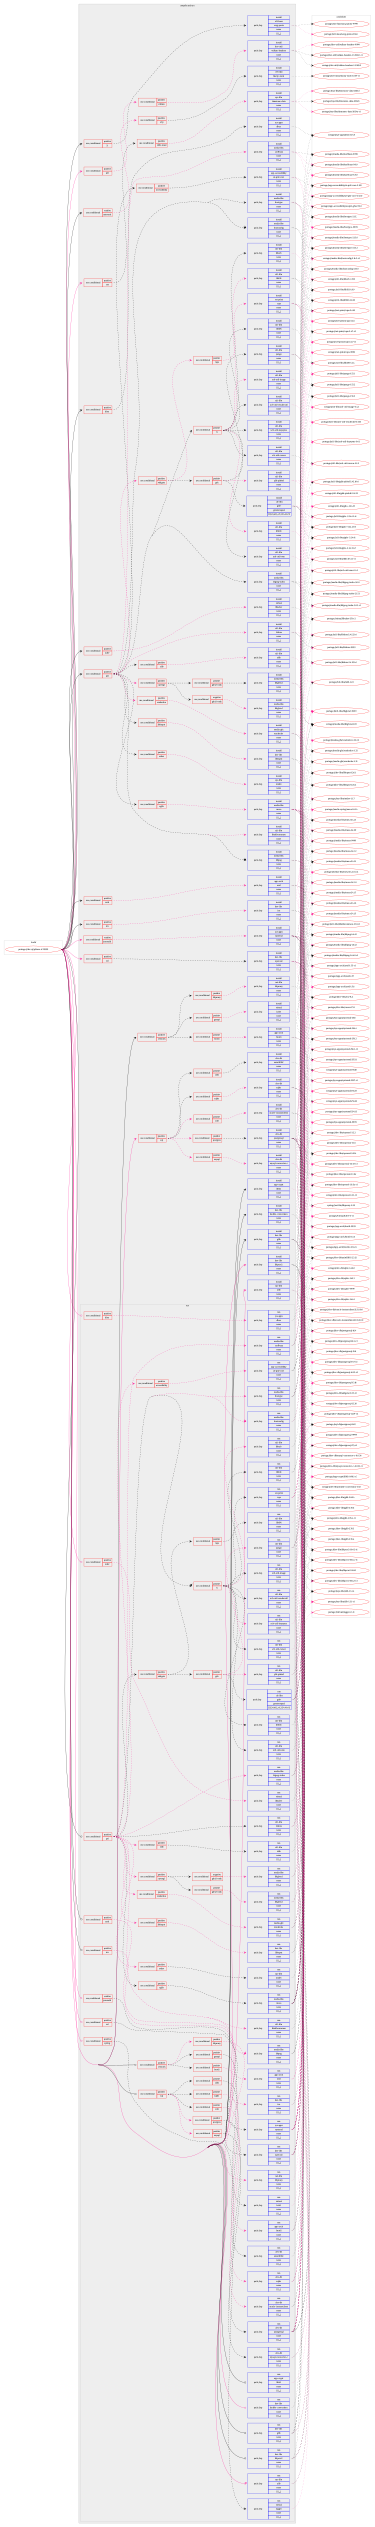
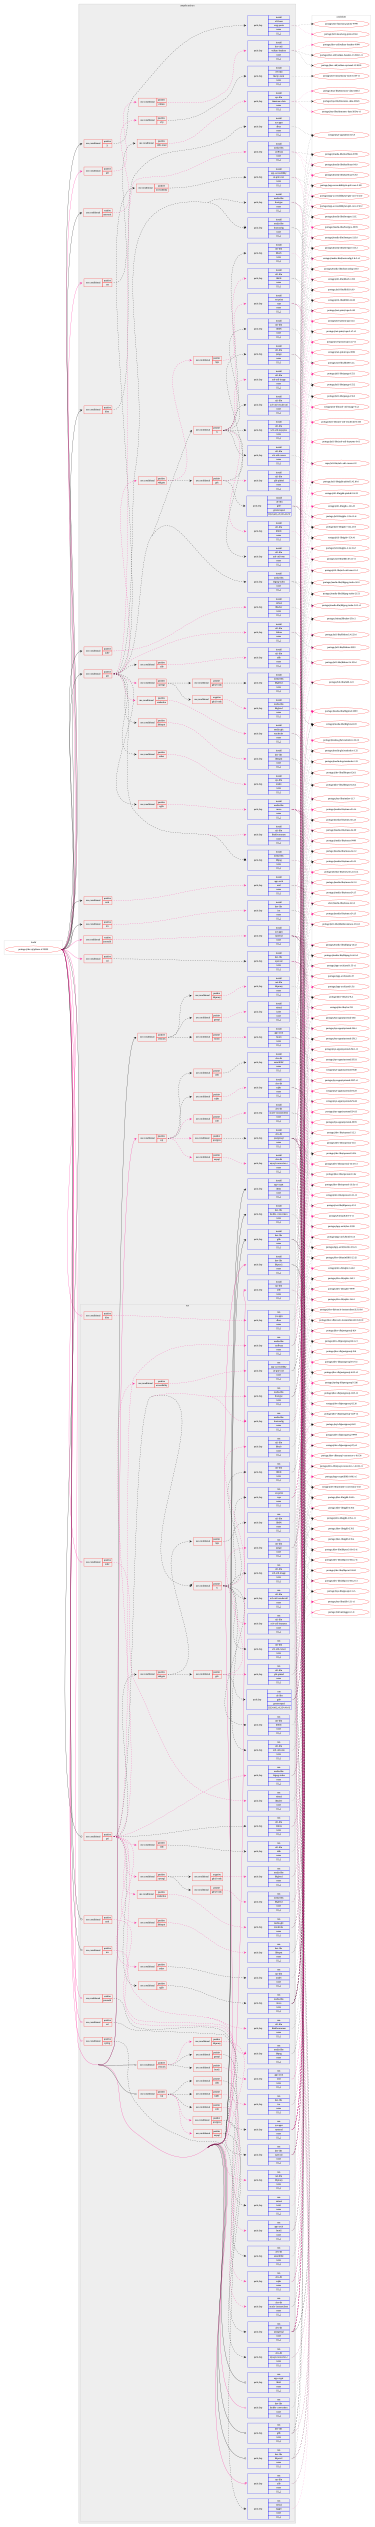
(341, 66) -> (341, 66)
(341, 206) -> (341, 206)
(341, 464) -> (341, 464)
(341, 538) -> (341, 538)
(341, 711) -> (341, 711)
(341, 762) -> (341, 762)
(341, 809) -> (341, 809)
(341, 903) -> (341, 903)
(341, 935) -> none
(341, 1008) -> (341, 1008)
(341, 1206) -> (341, 1206)
(341, 1226) -> (341, 1226)
(341, 1383) -> (341, 1383)
(341, 1393) -> (341, 1393)
(341, 1591) -> (341, 1591)
